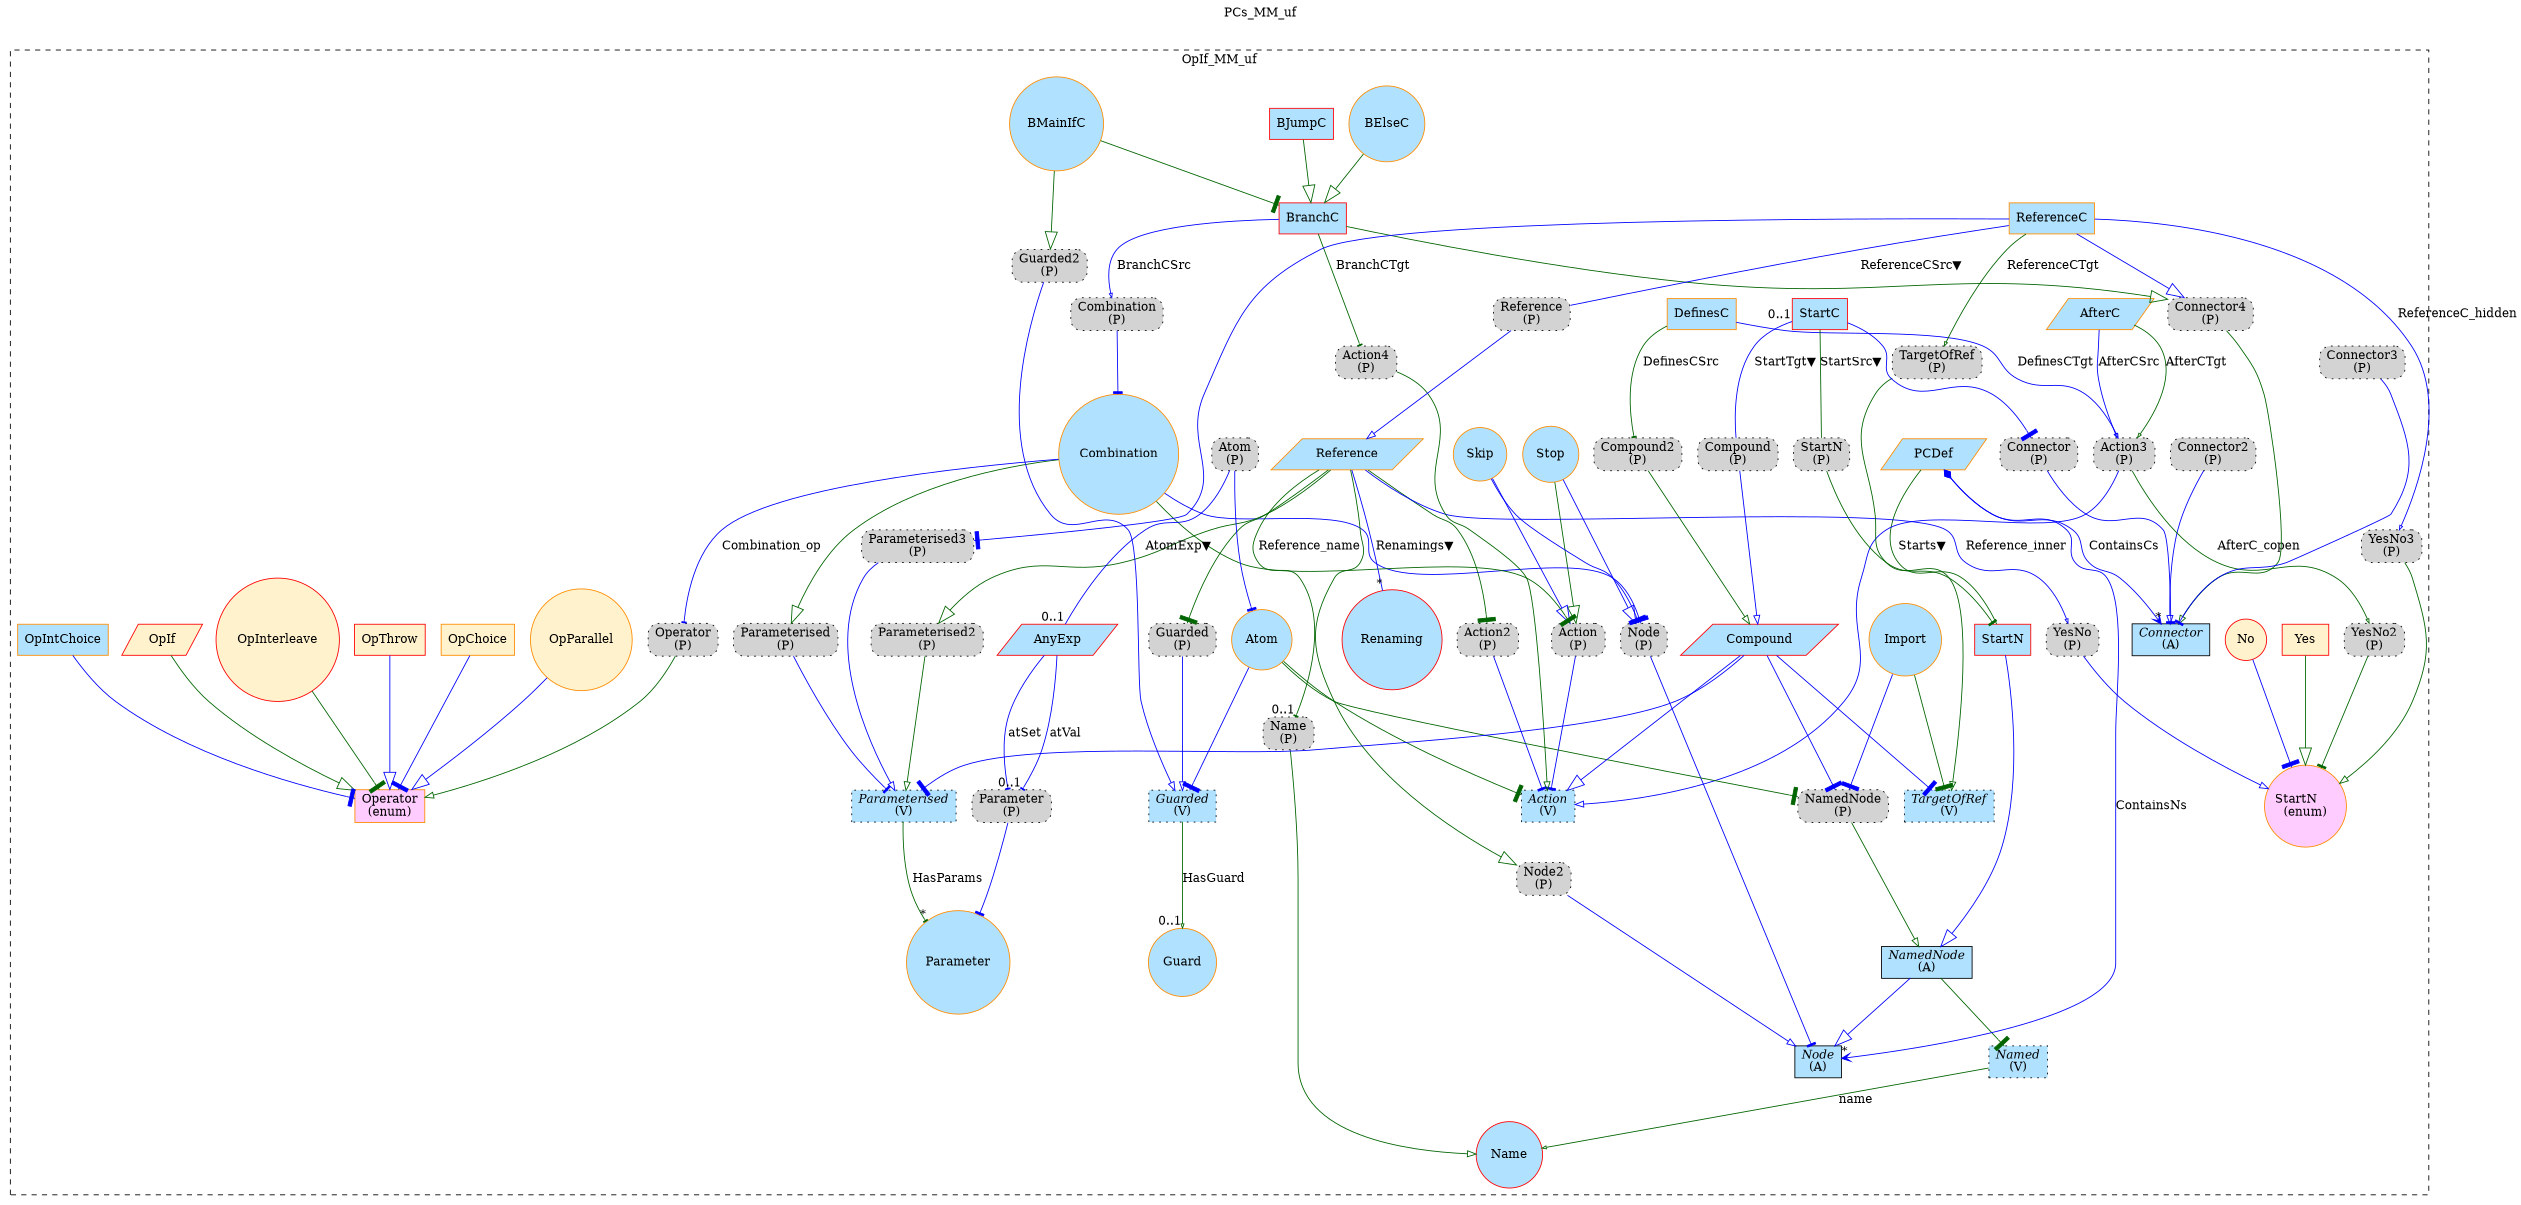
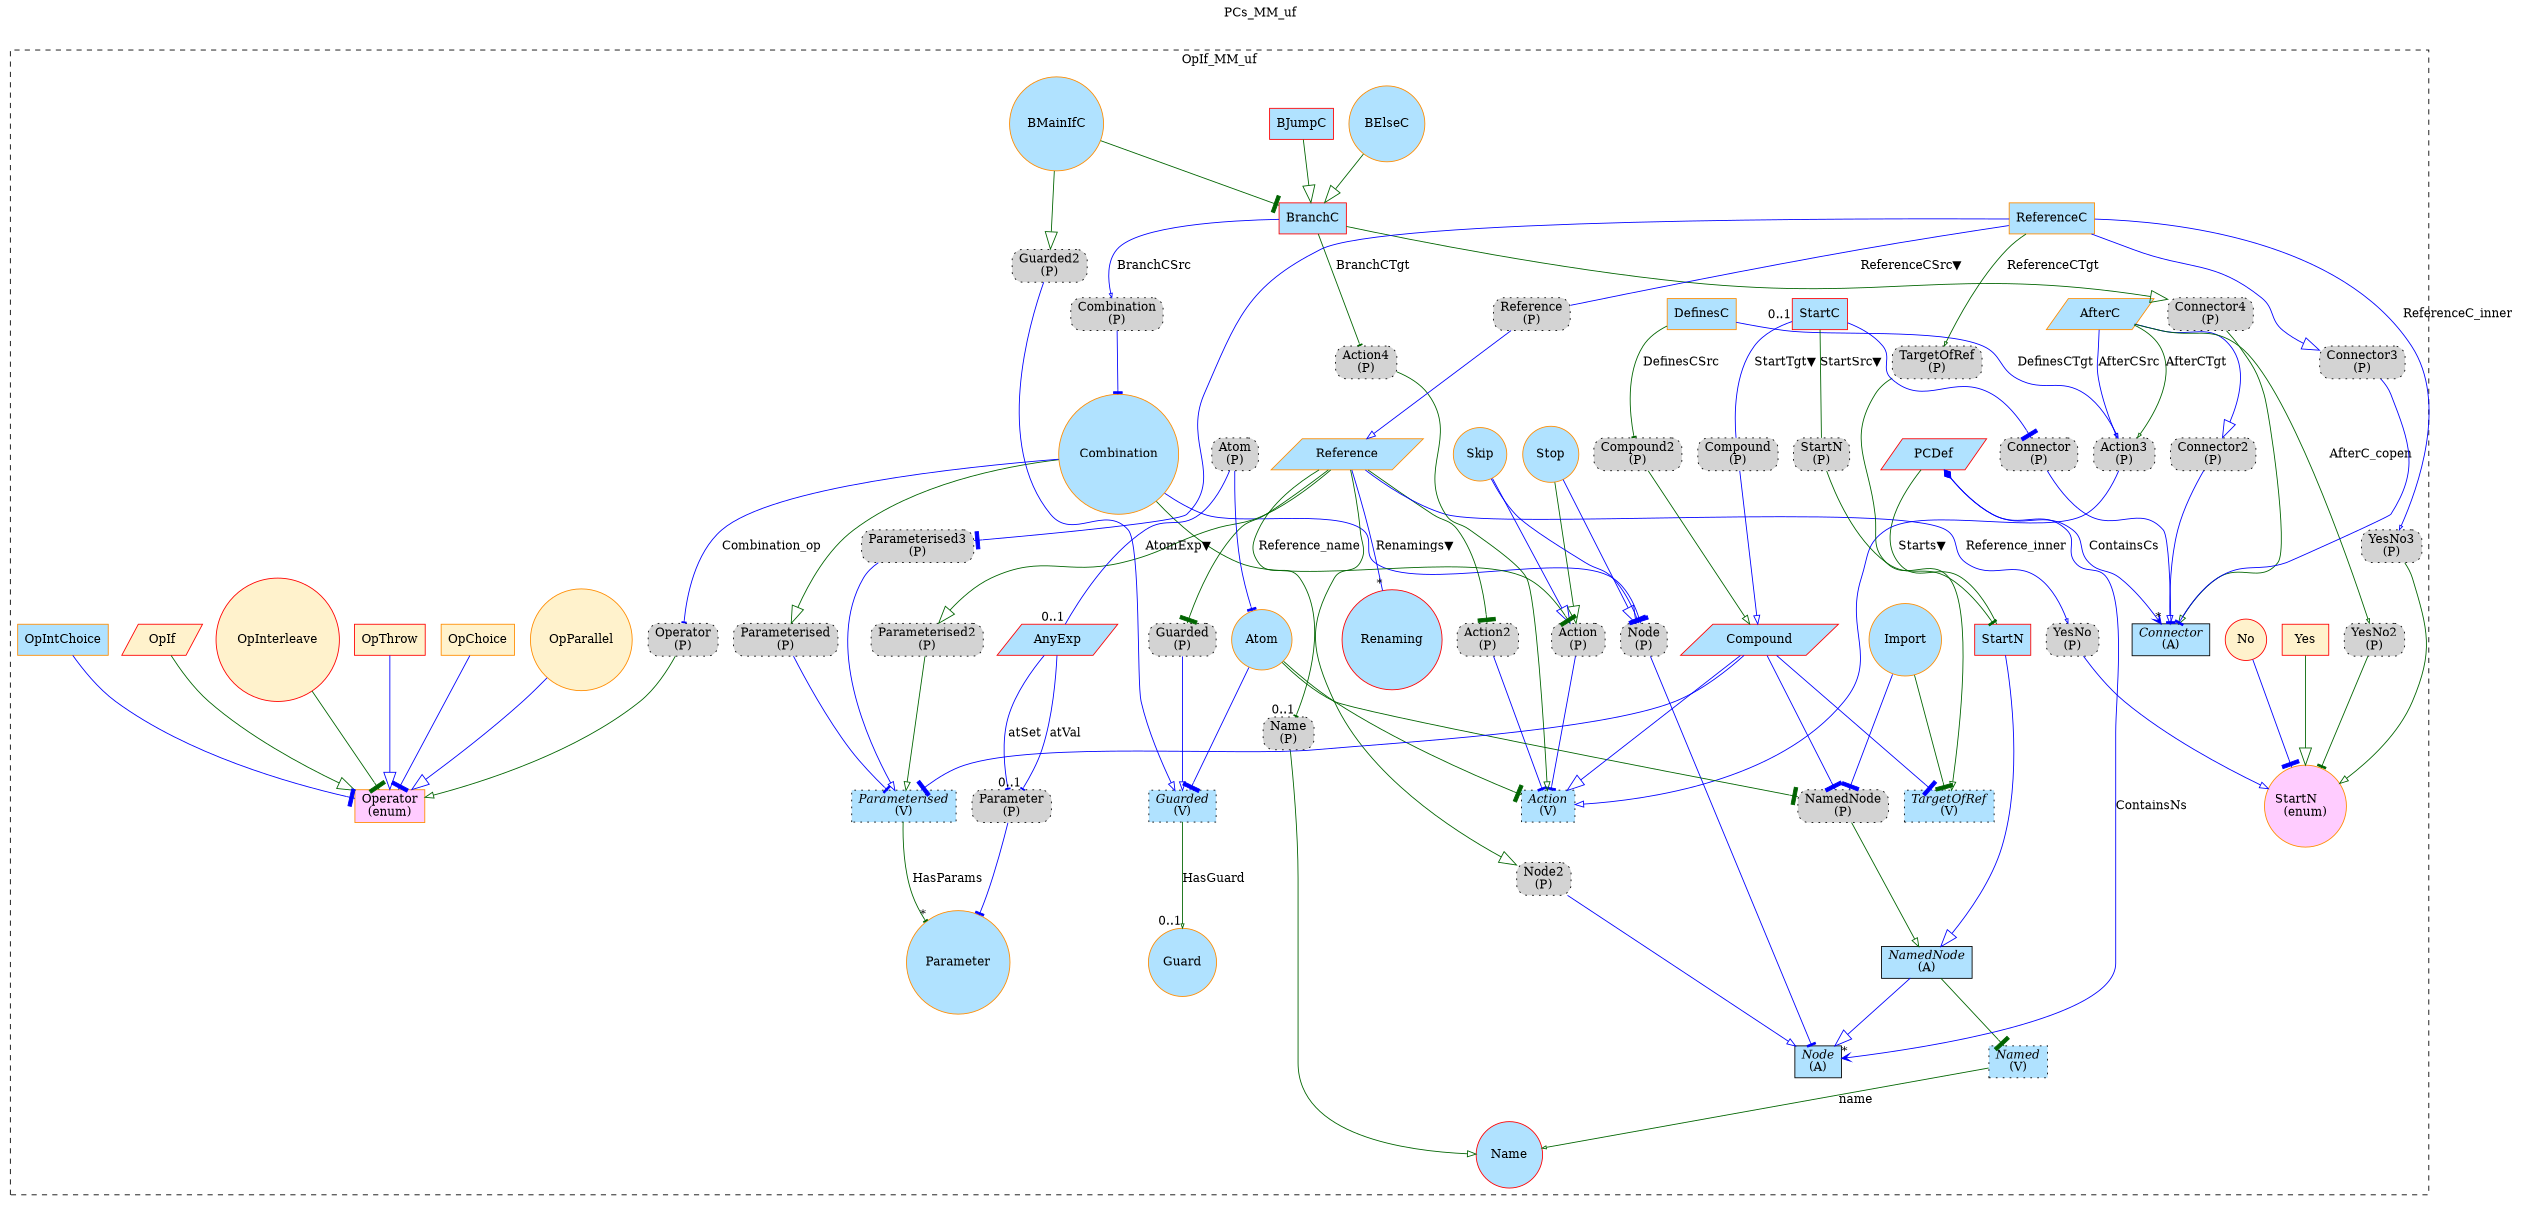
(2123, 261) -> (2209, 270)
(2458, 314) -> (2458, 314)
none -> (2232, 348)
(1934, 454) -> (1934, 454)
(2226, 565) -> (2293, 427)
